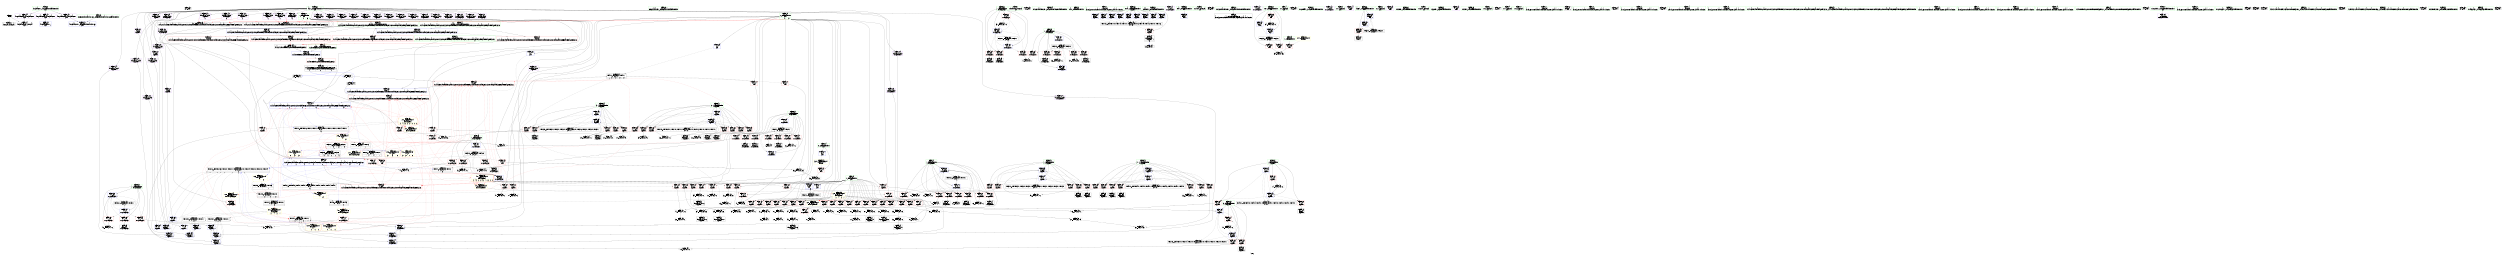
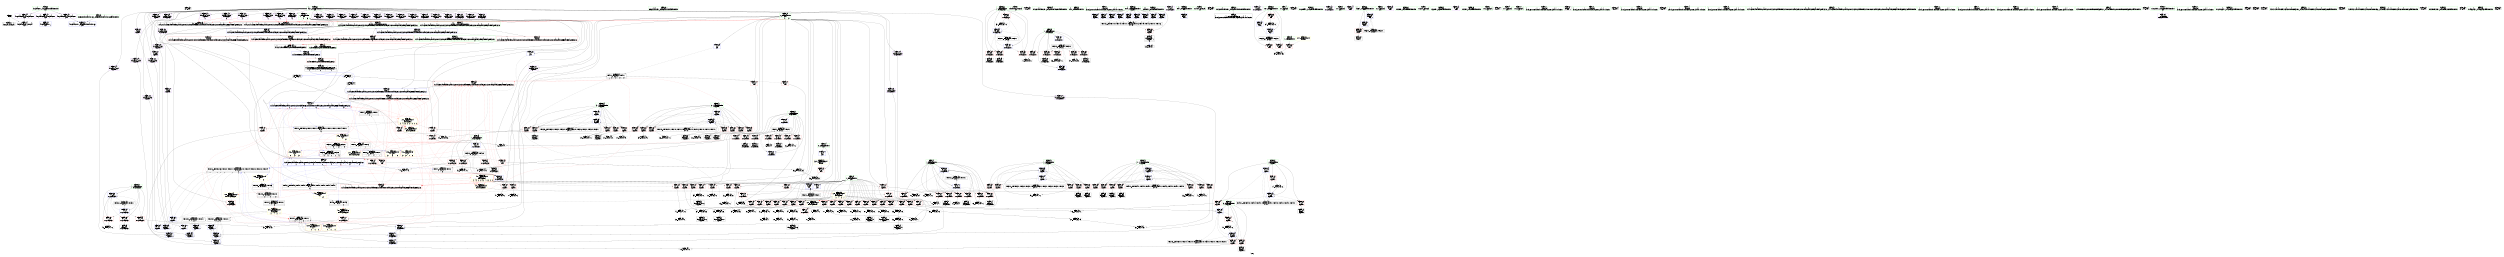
none -> (369, 113)
